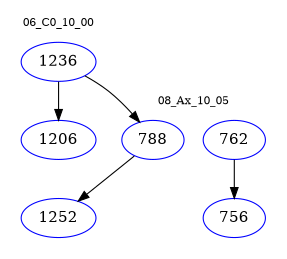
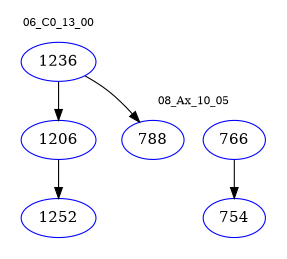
(59, 23) -> (59, 23)
(234, 140) -> (234, 140)
(120, 167) -> (59, 174)
(234, 218) -> (234, 218)
